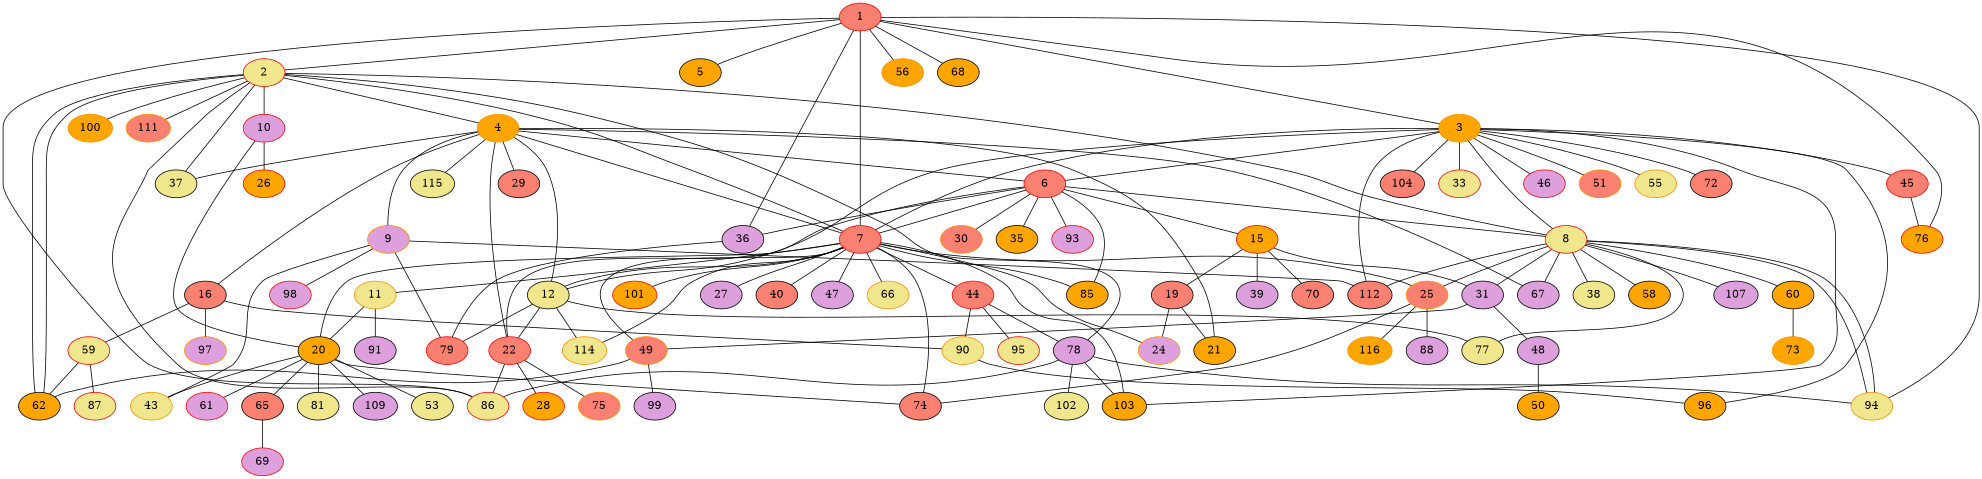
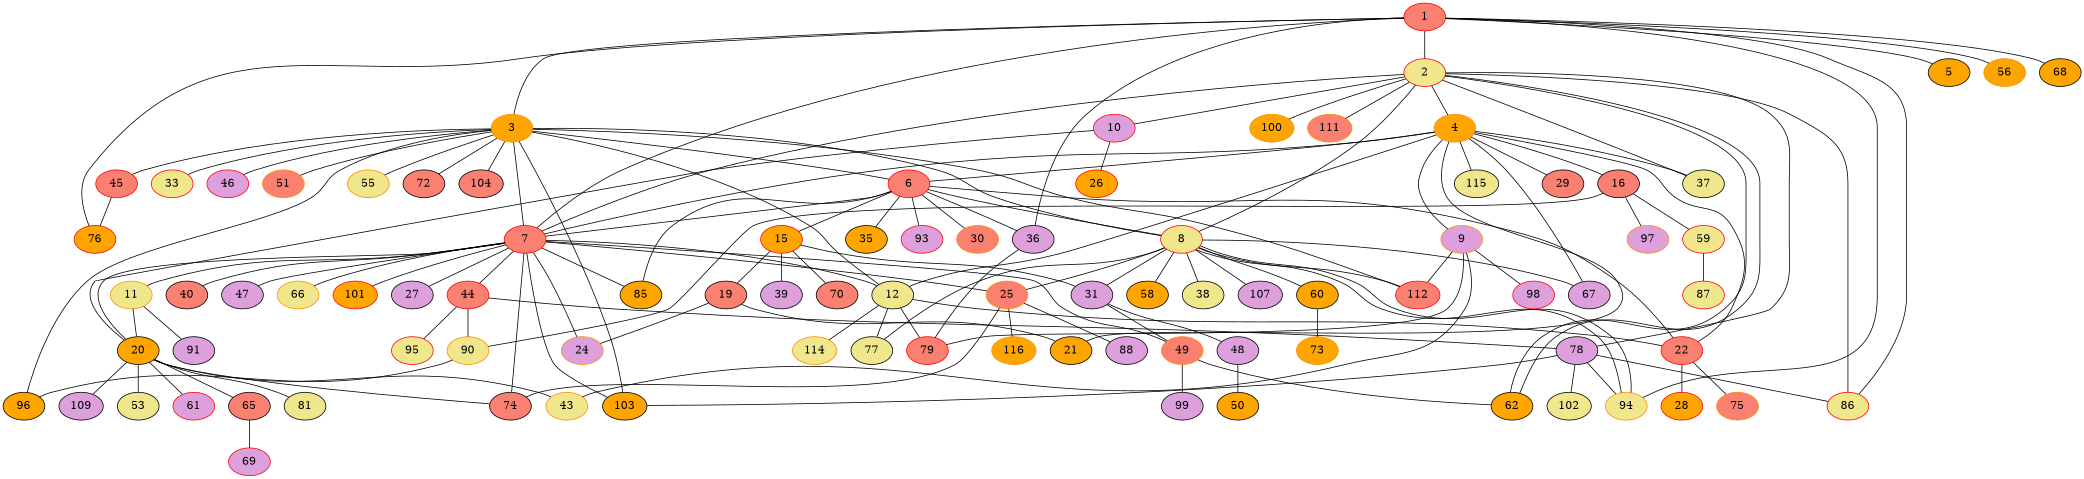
(695, 280) -> none
(1370, 295) -> (1418, 295)
(501, 373) -> none
(64, 378) -> none
